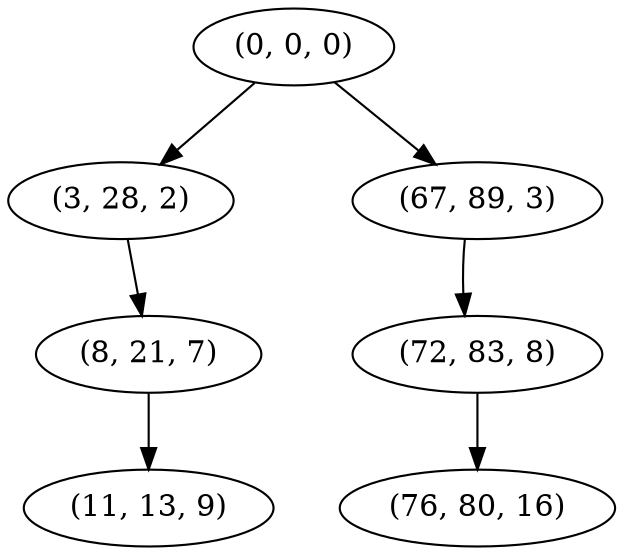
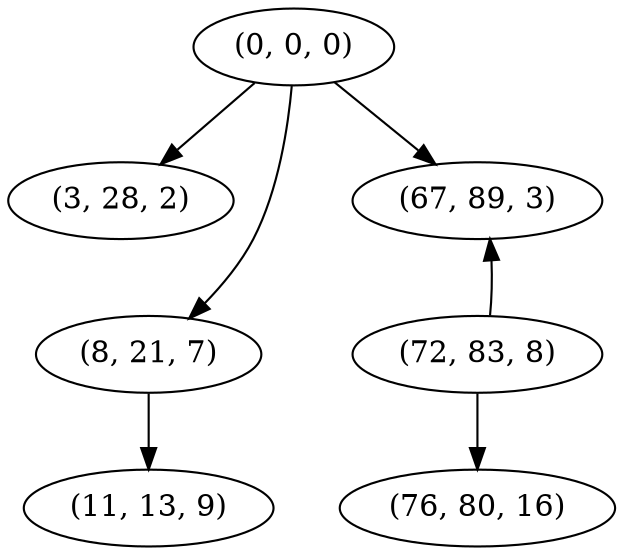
(463, 266) -> (492, 288)
(133, 267) -> (268, 203)
